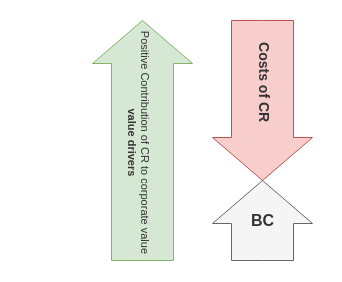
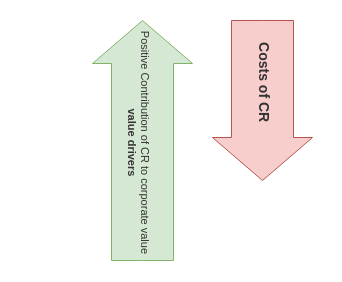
(263, 221) -> none
